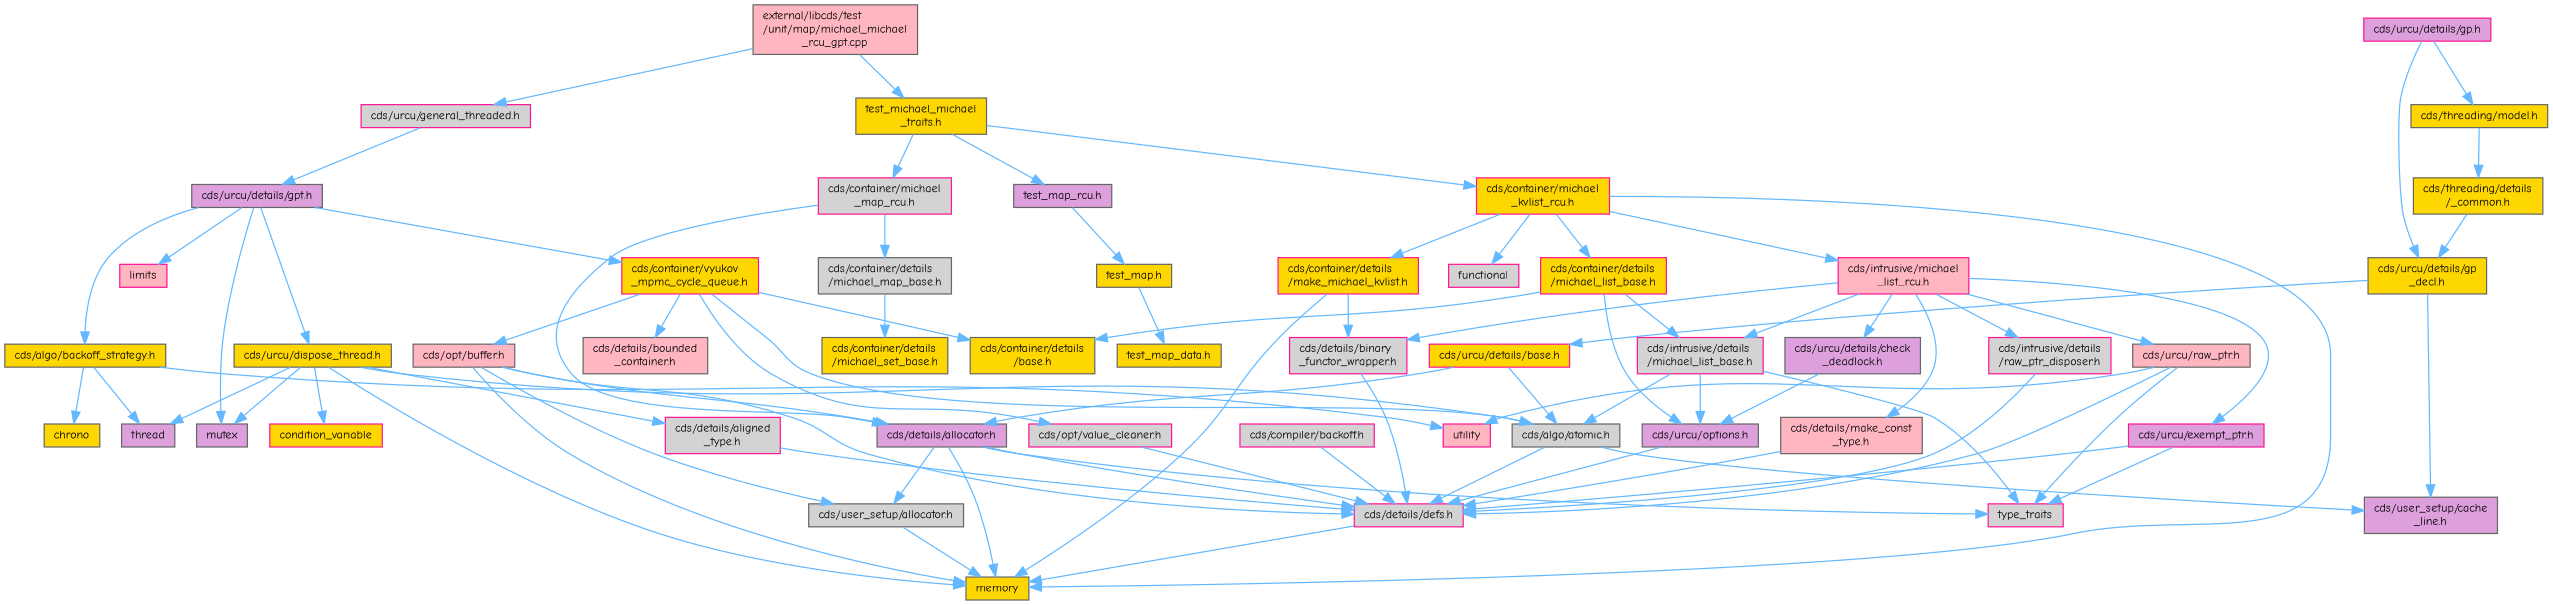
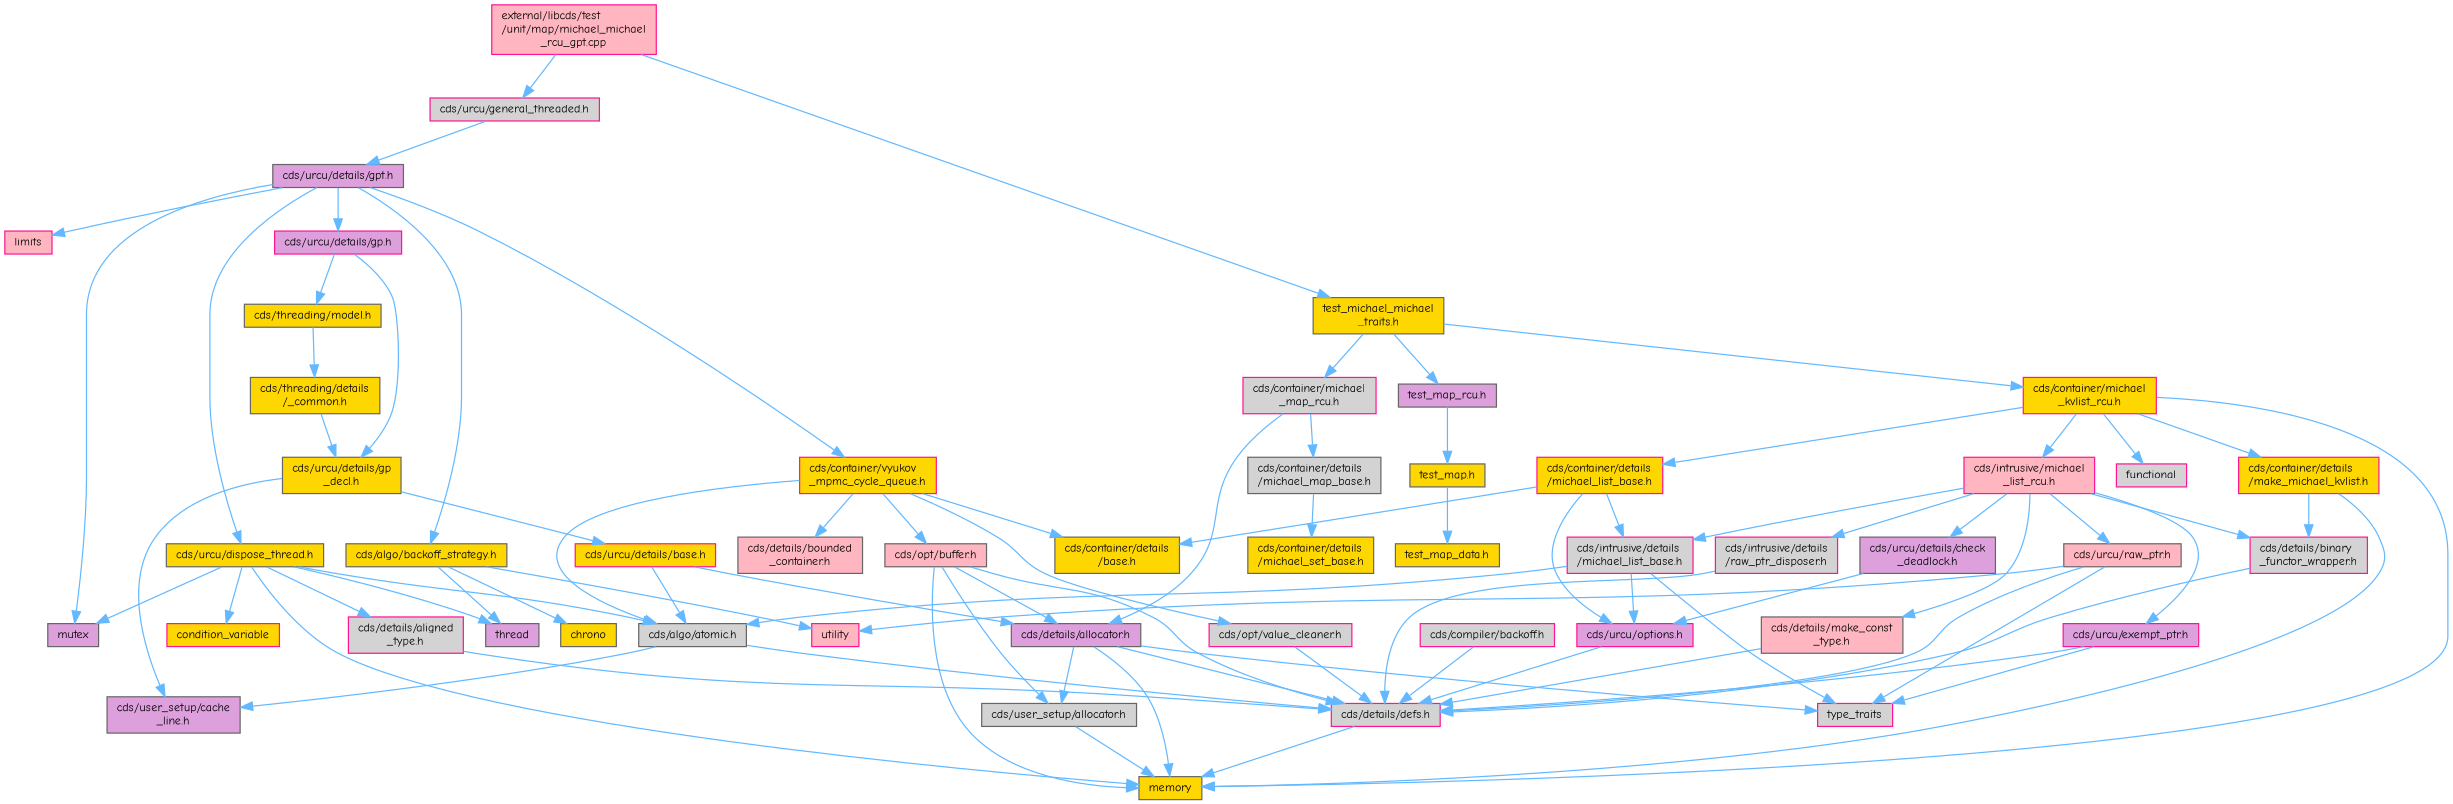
(835, 30) -> (574, 30)
none -> (338, 203)
(1700, 436) -> (1635, 635)
